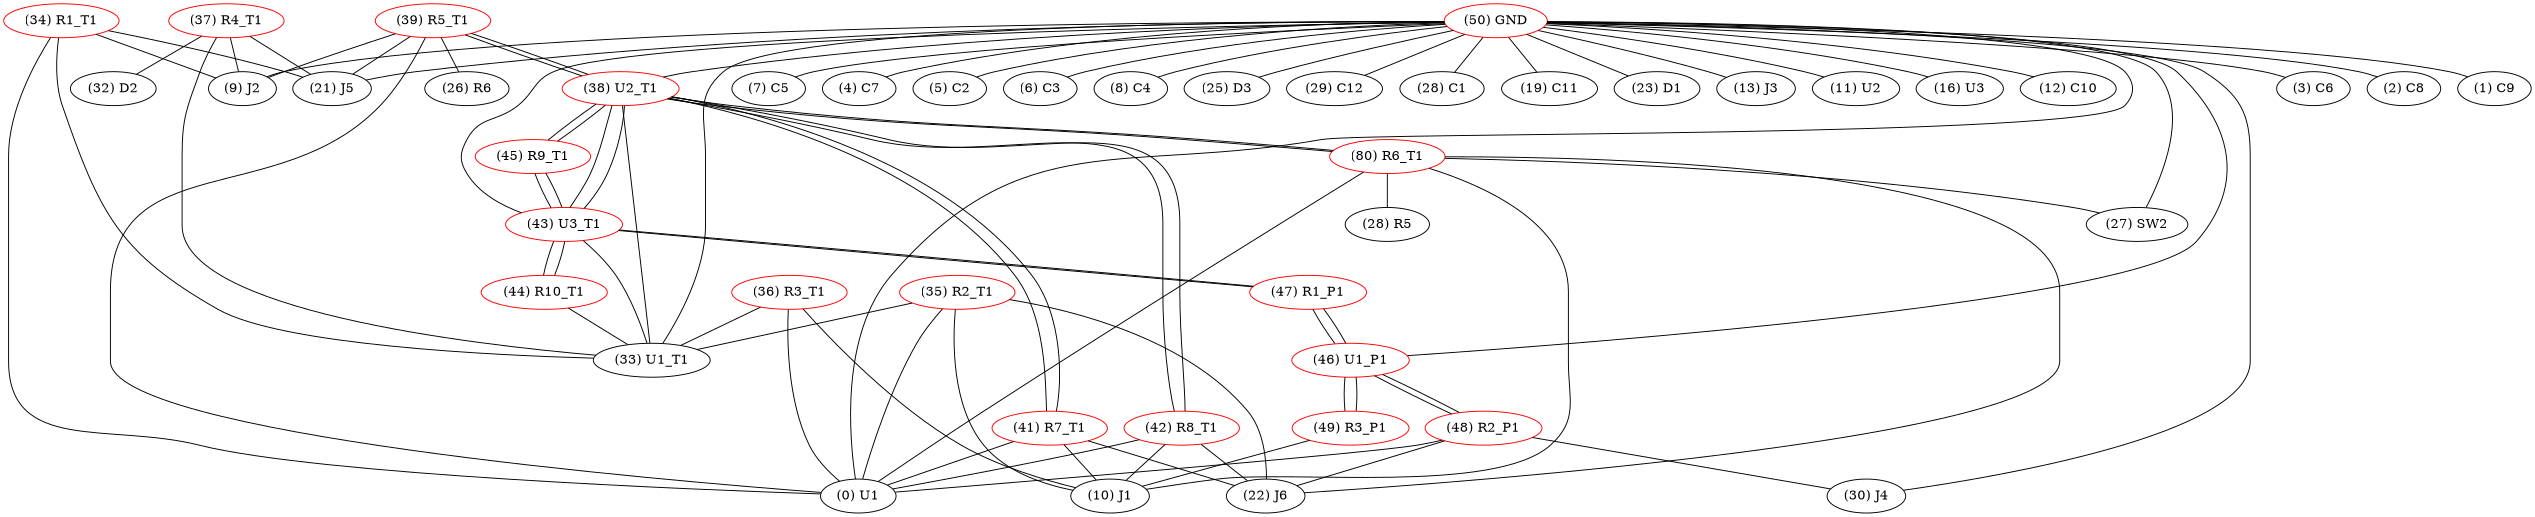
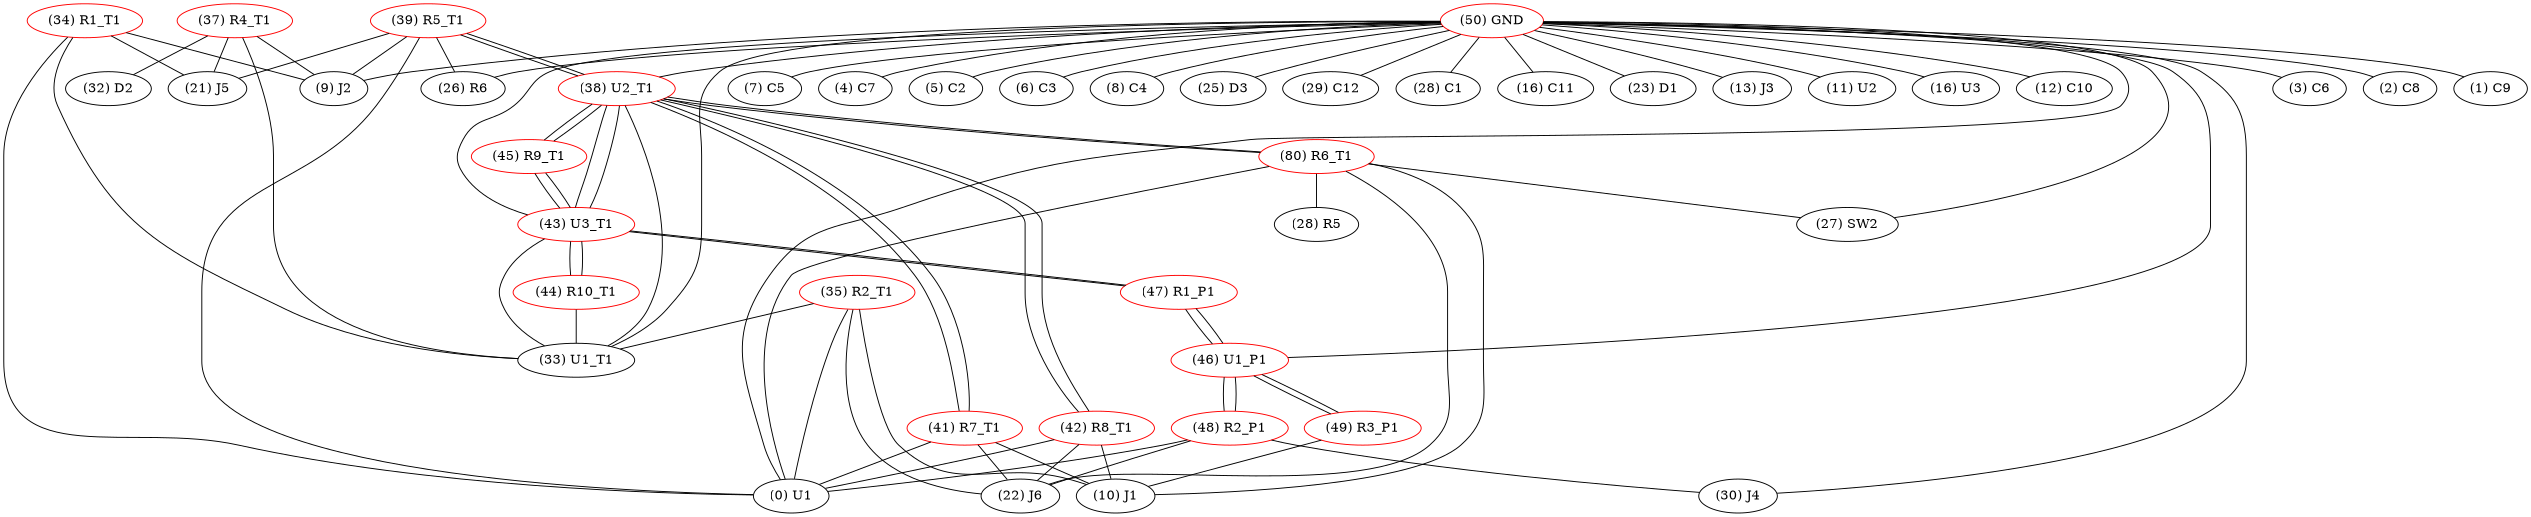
(635, 51) -> (967, 38)
(1550, 89) -> (1546, 89)
(789, 292) -> none
